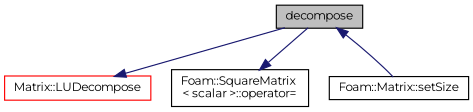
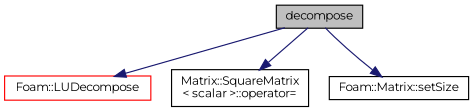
(370, 55) -> (348, 50)
(78, 88) -> (78, 88)
(240, 88) -> (240, 88)
